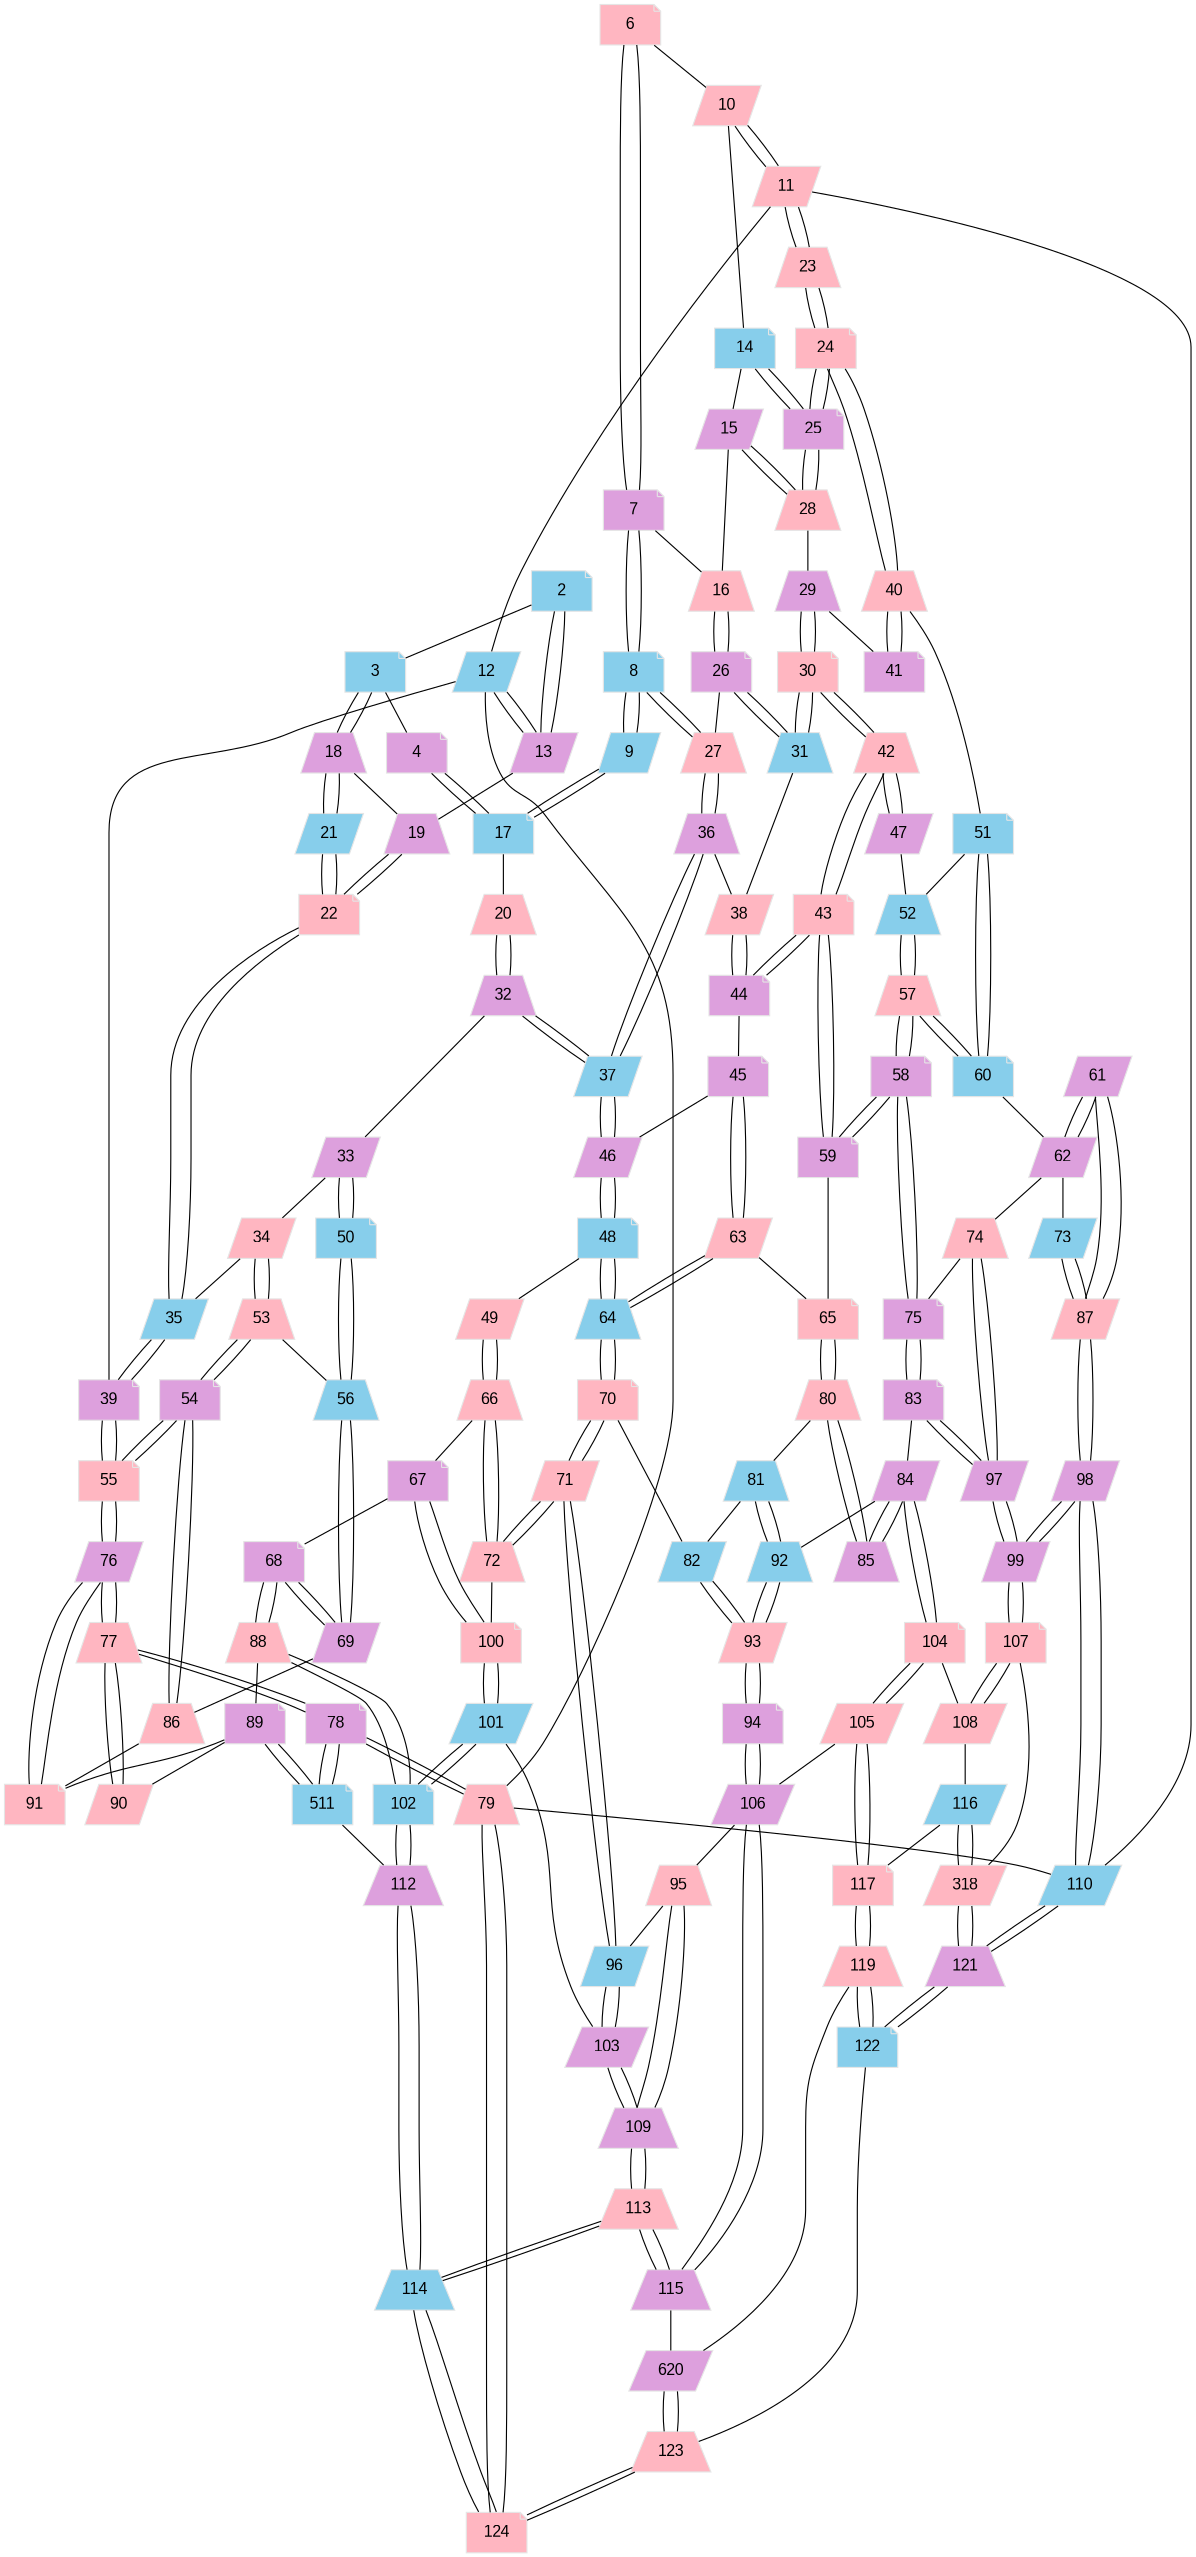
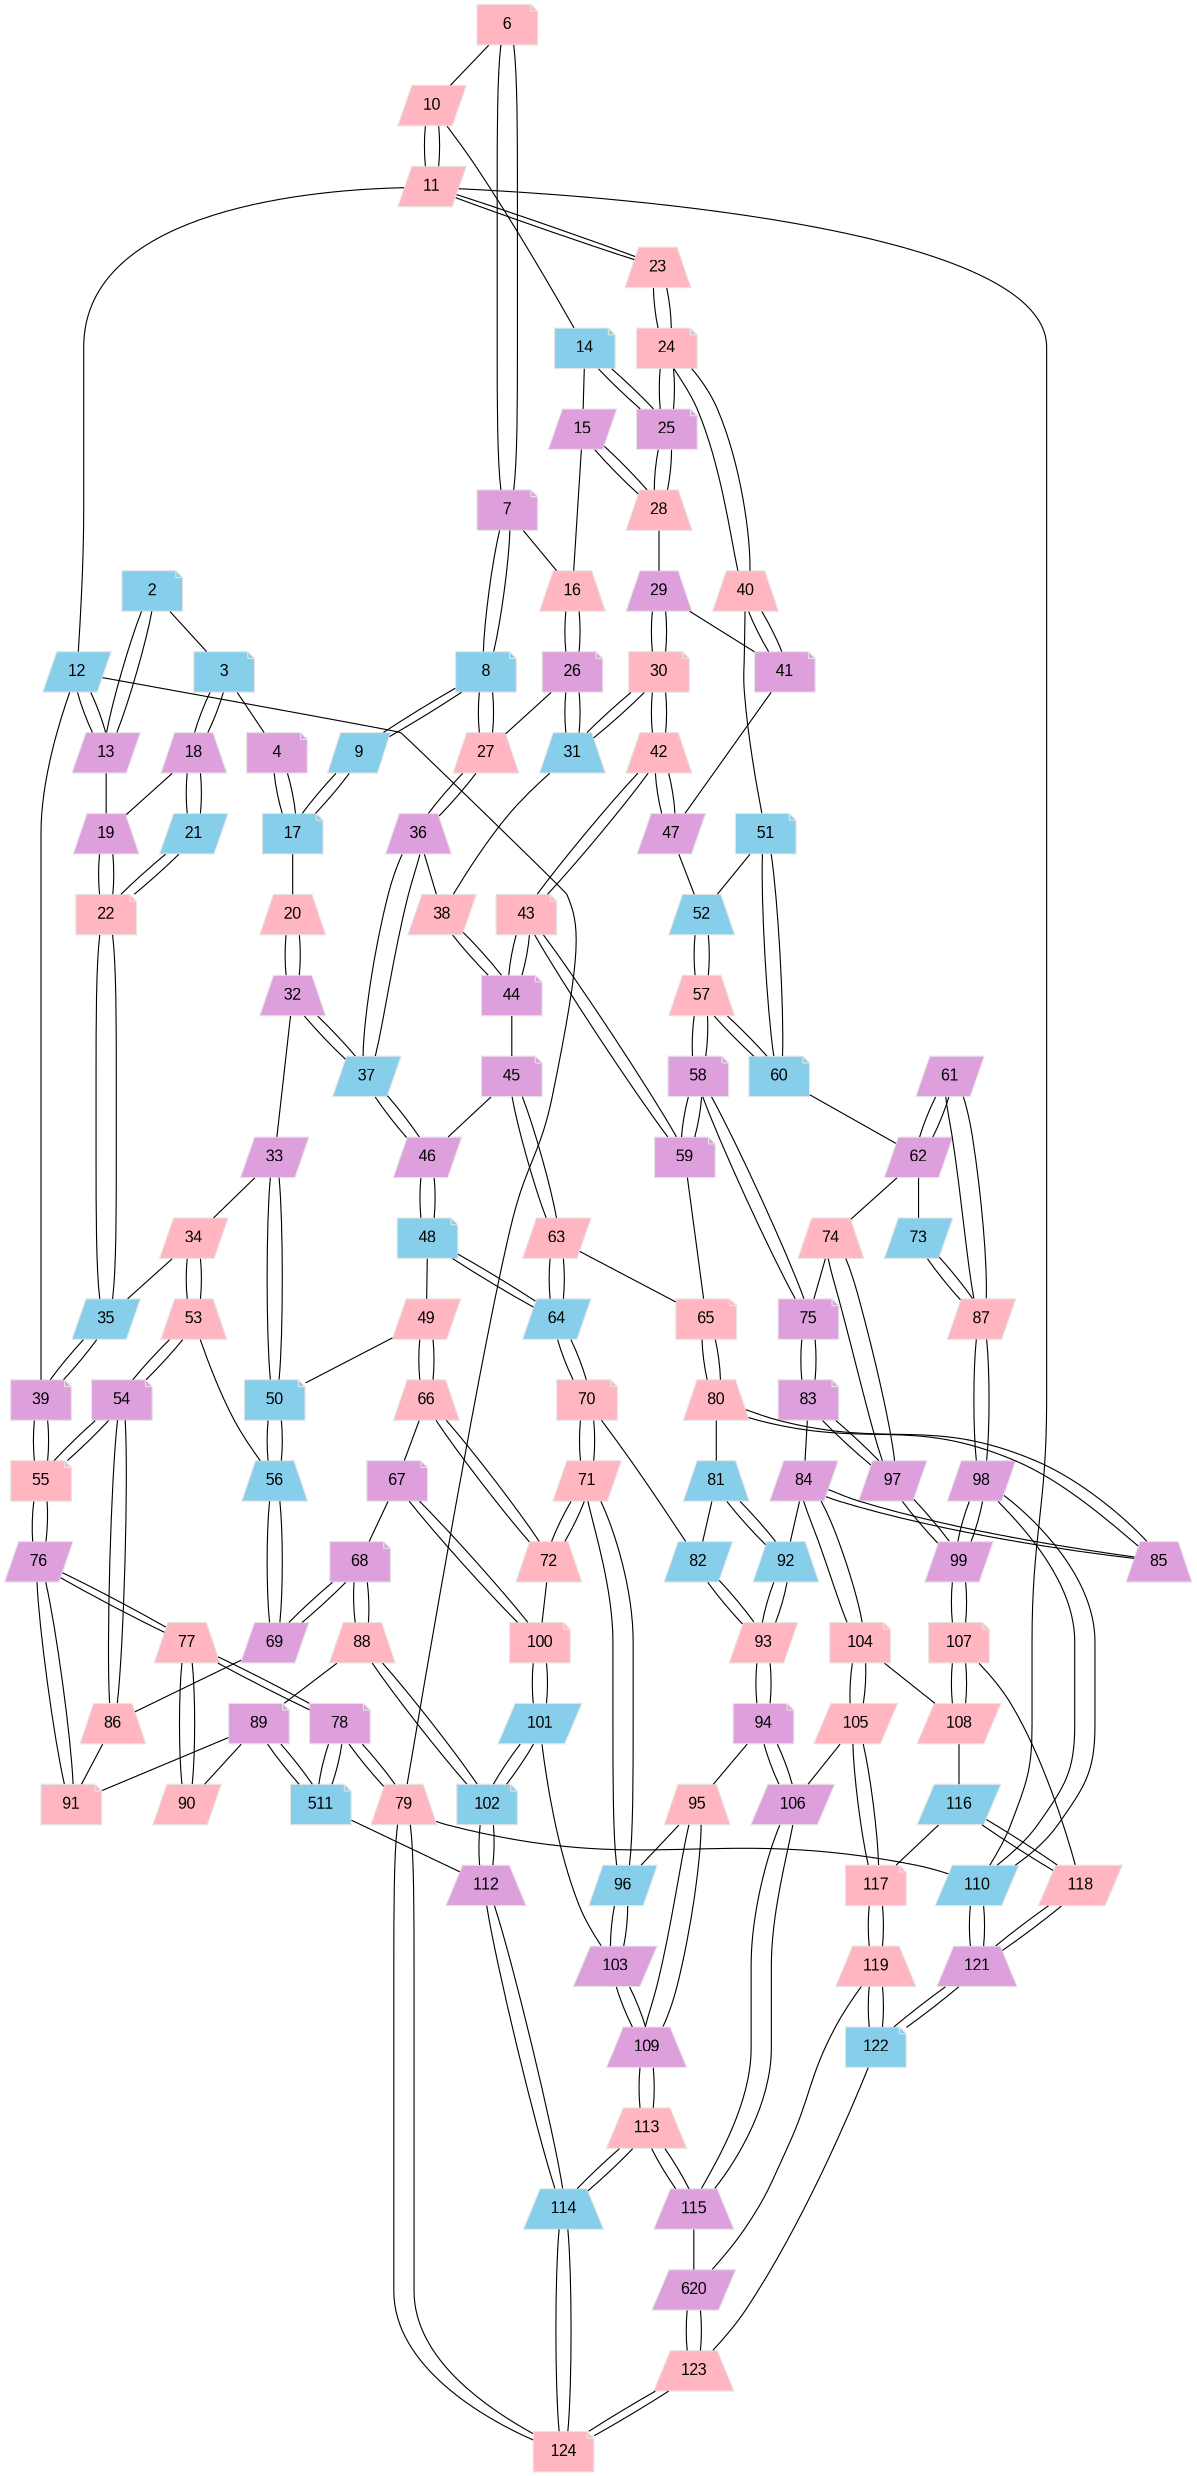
none -> (728, 753)
(608, 1319) -> (557, 1319)
none -> (349, 1360)
(716, 1845) -> (730, 1764)
(965, 1885) -> (1080, 1885)
